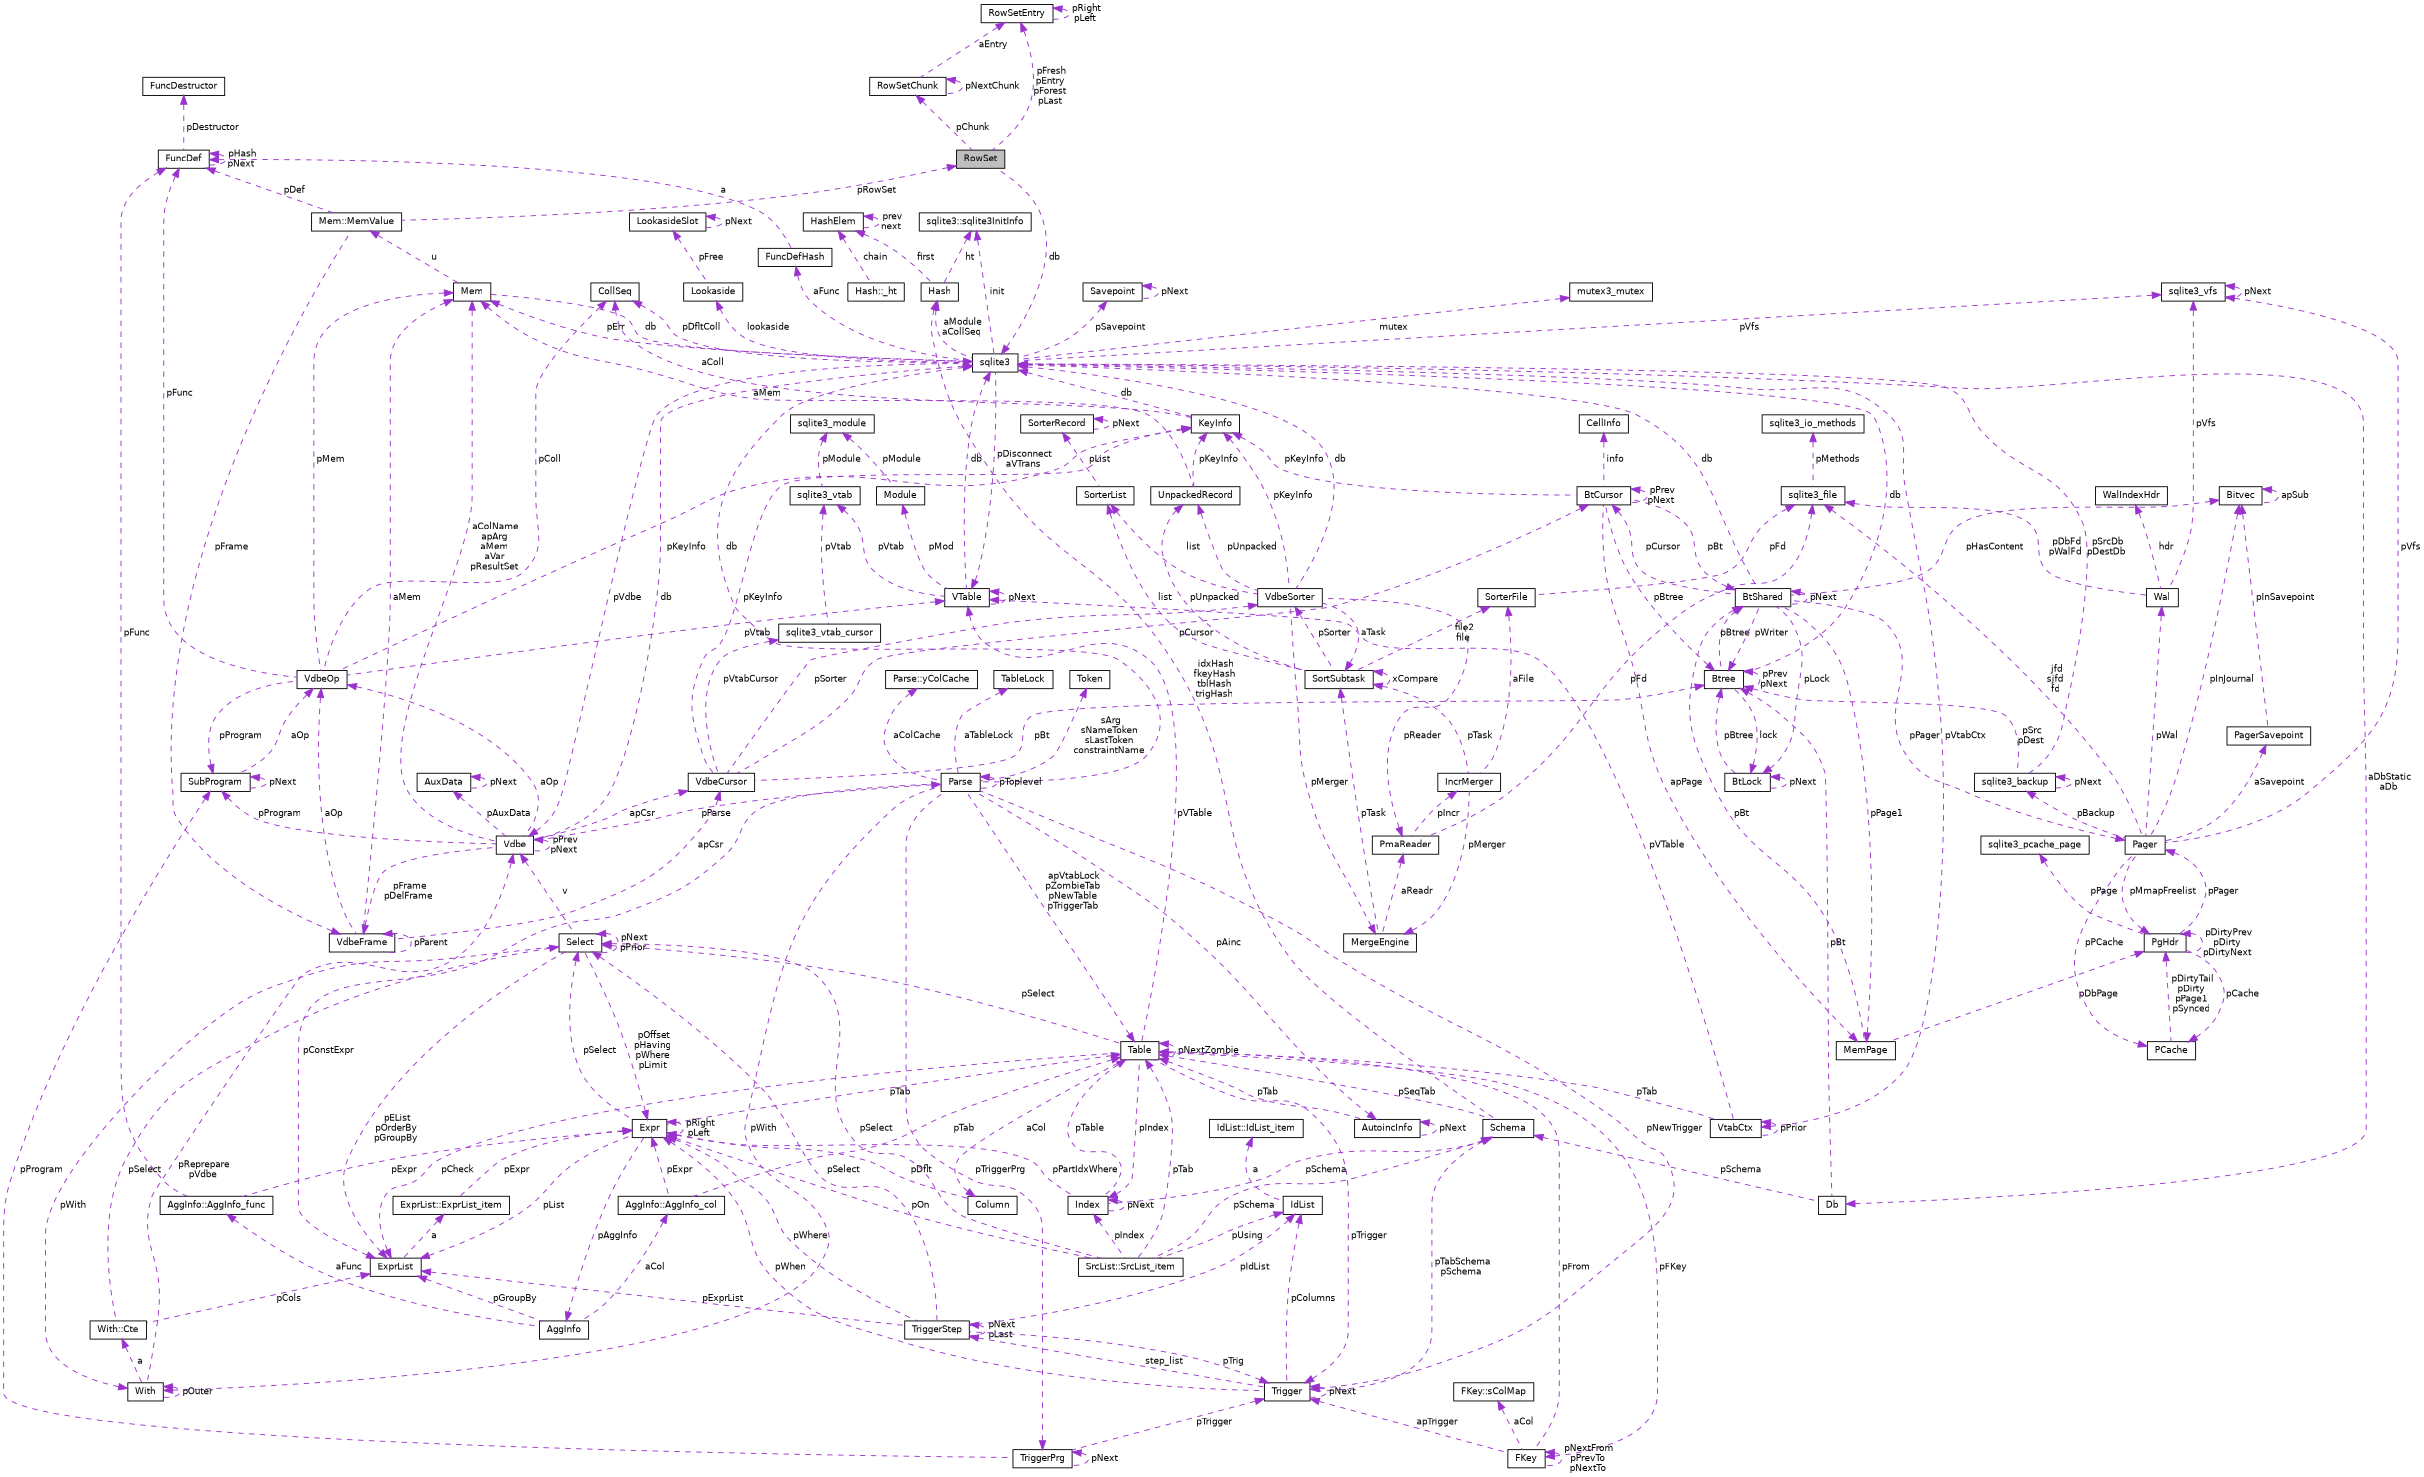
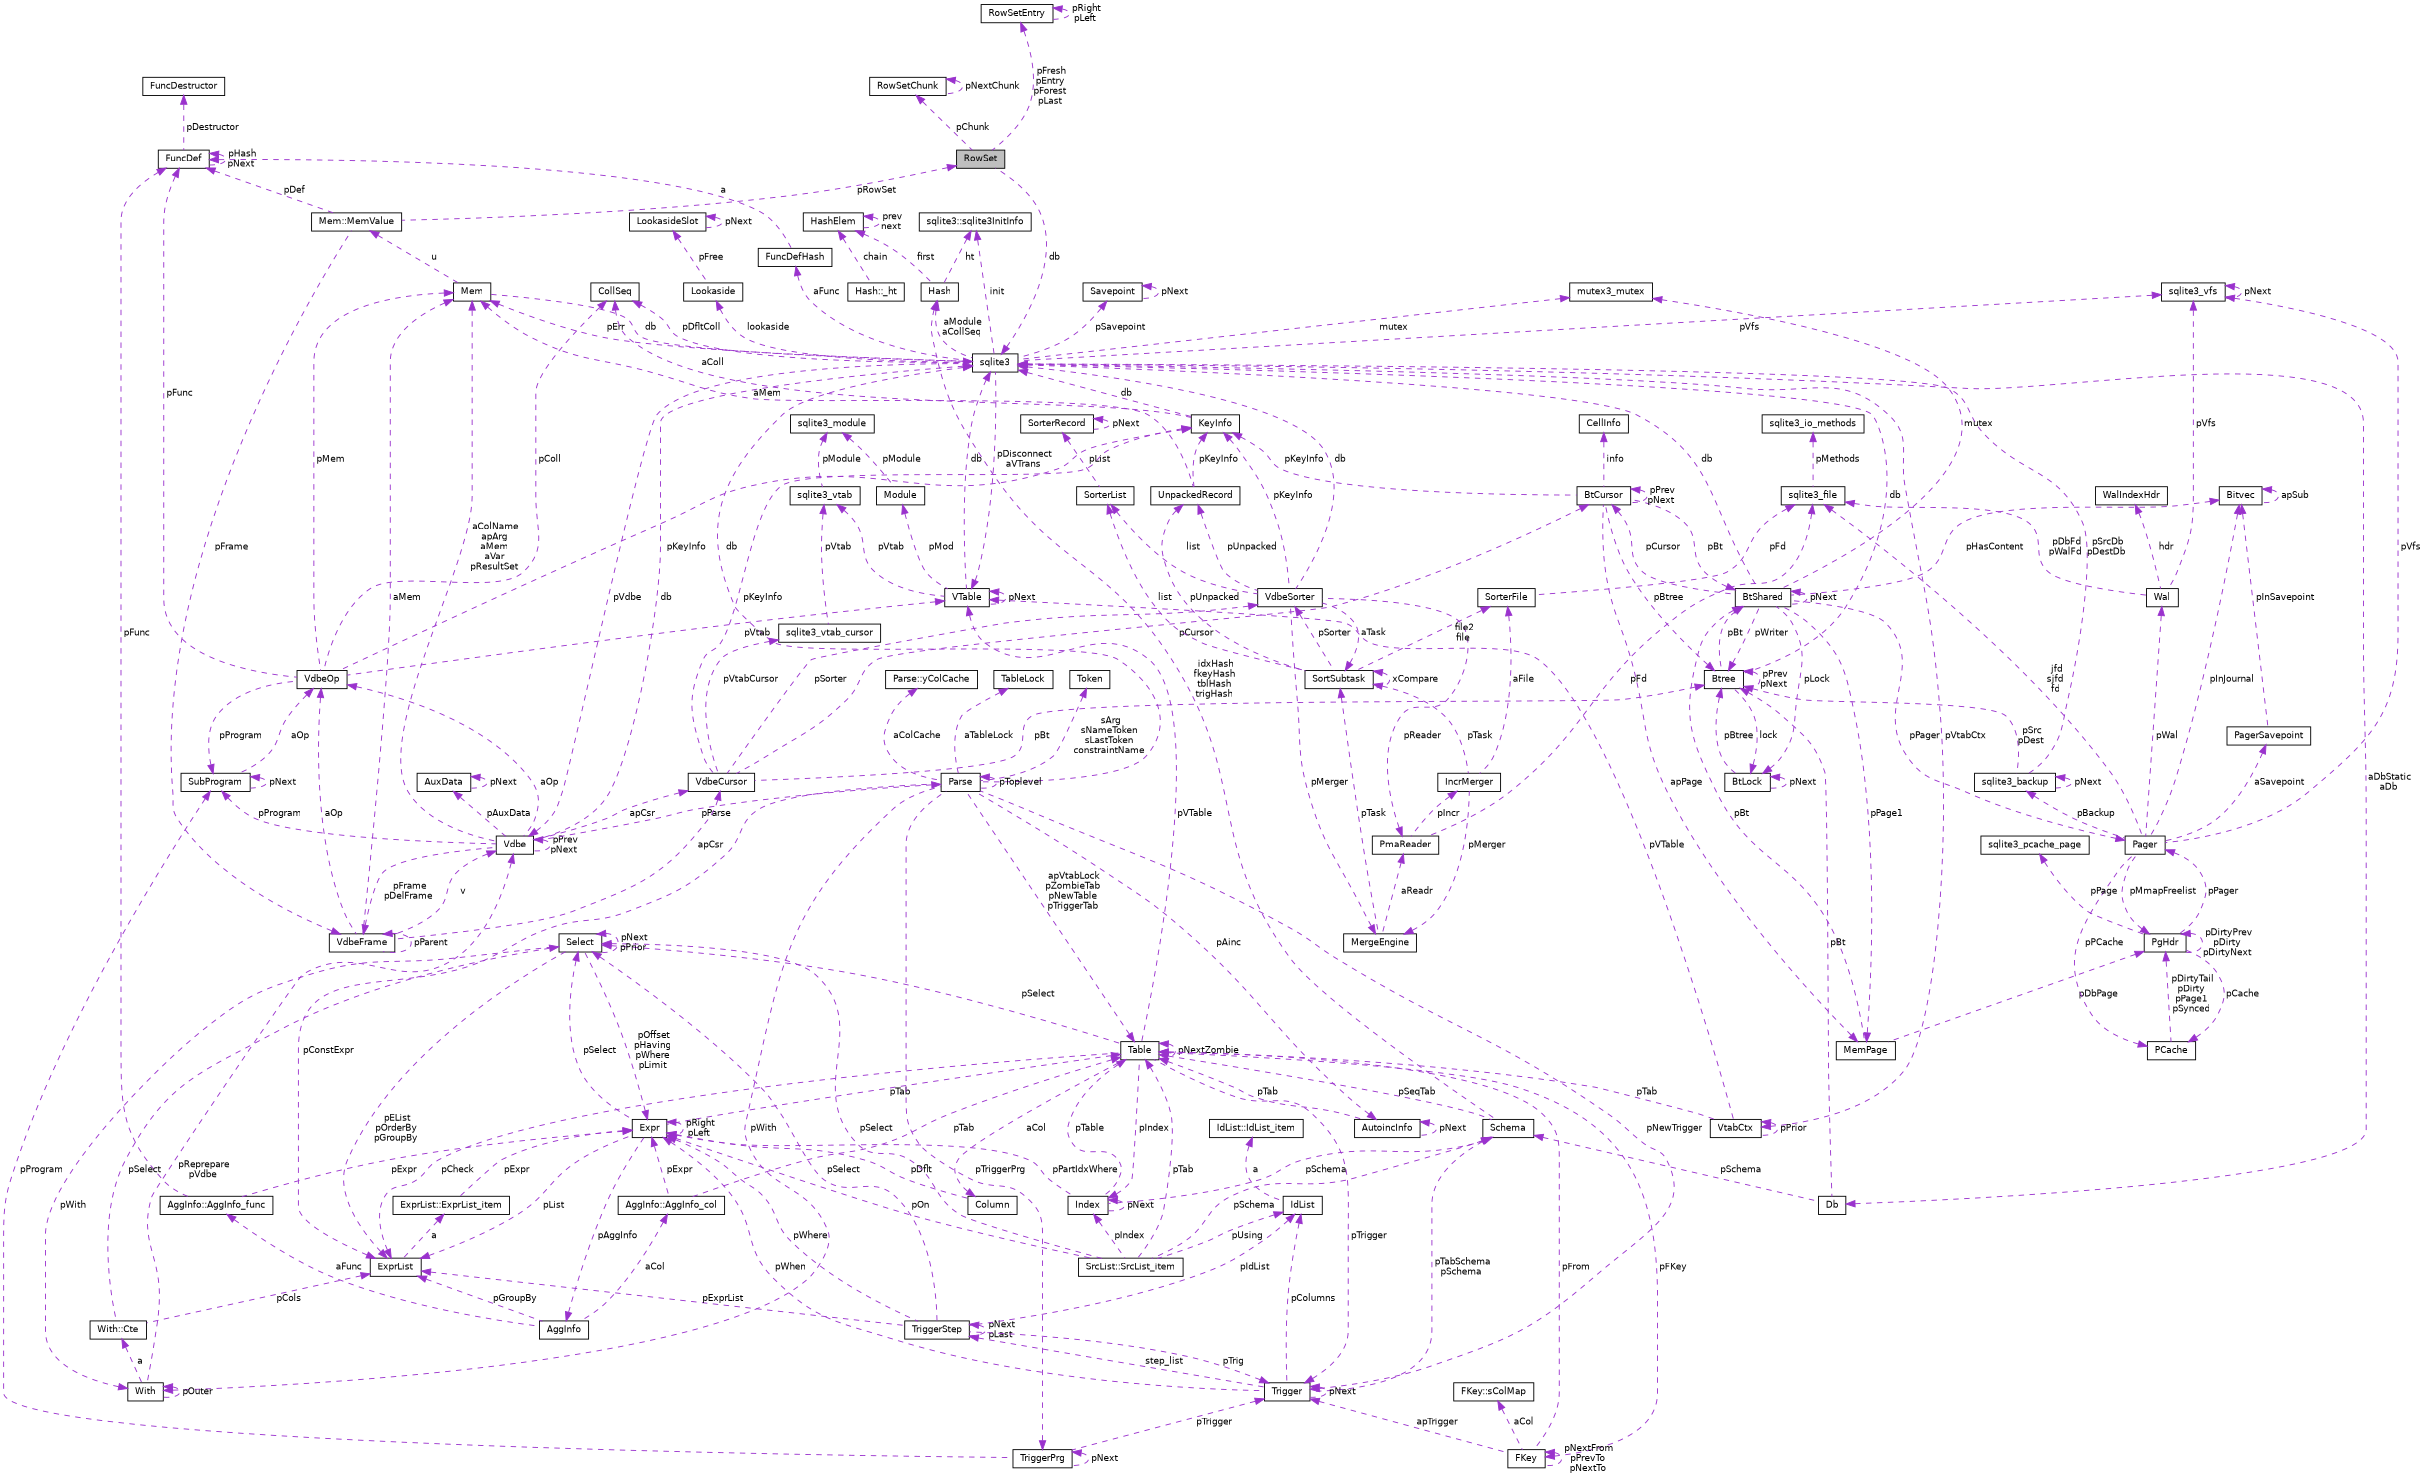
(959, 53) -> none
none -> (1933, 375)
(1734, 633) -> (1734, 633)
(550, 898) -> (445, 898)
